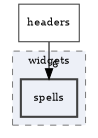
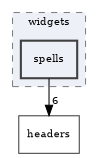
(49, 57) -> (49, 93)
